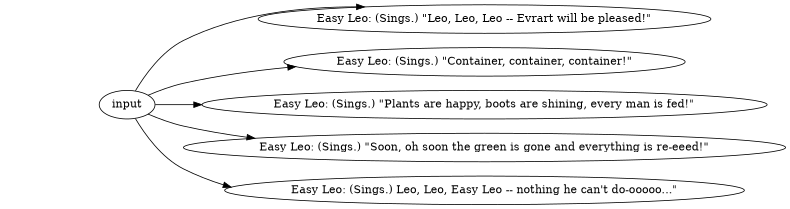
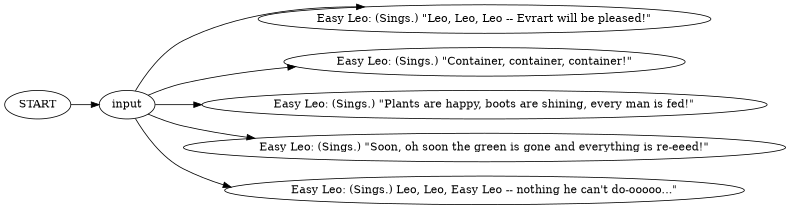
none -> (38, 105)
